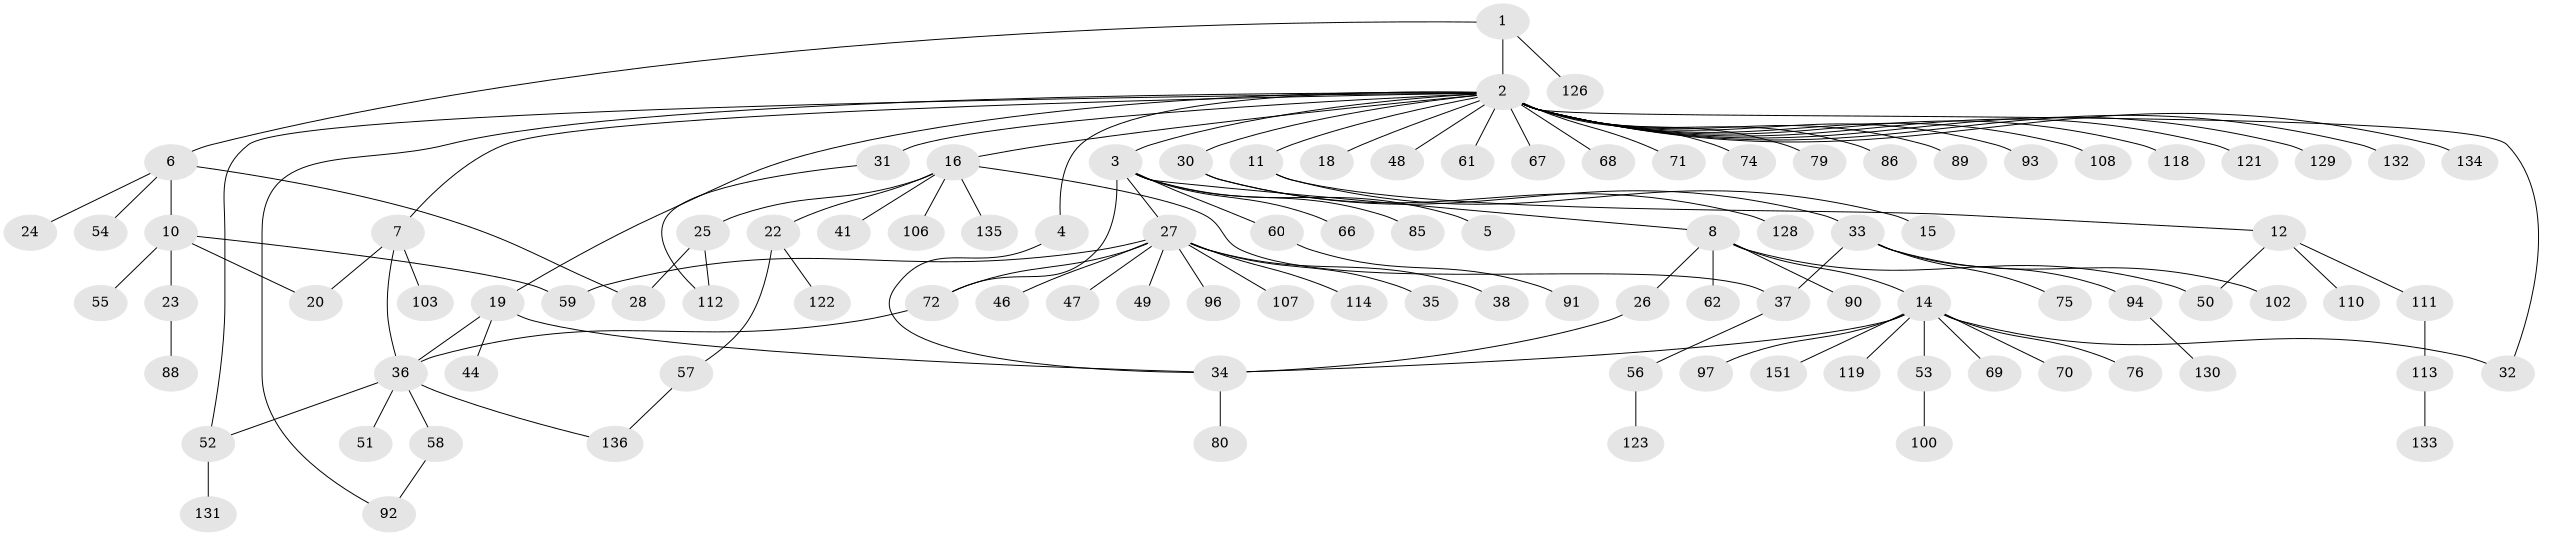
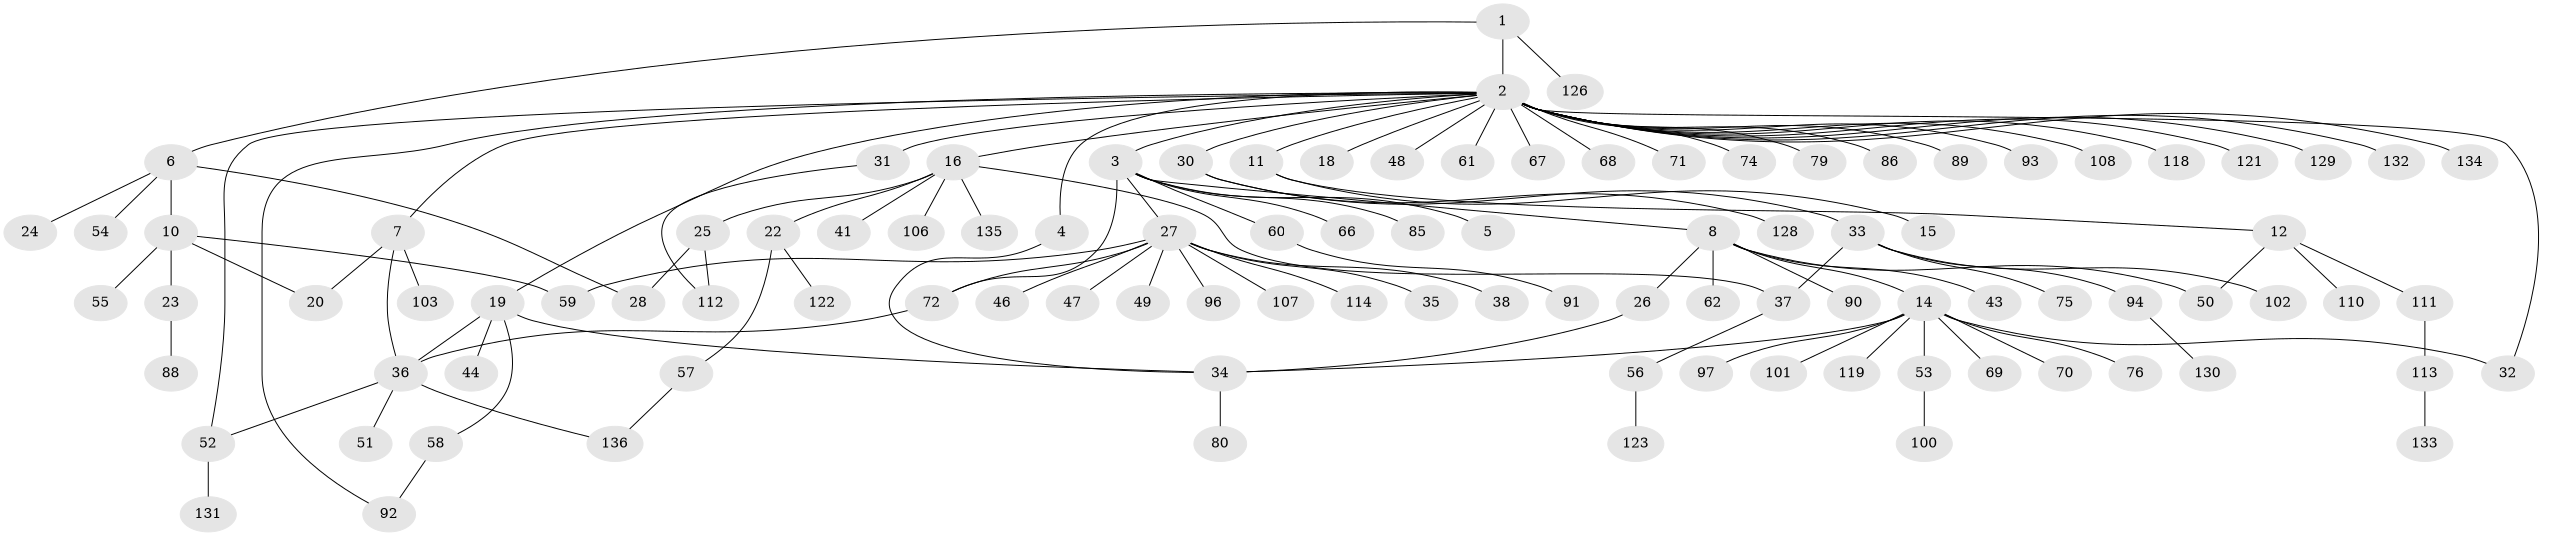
none -> (1995, 303)
(1779, 374) -> (1779, 374)
(419, 409) -> (508, 388)
